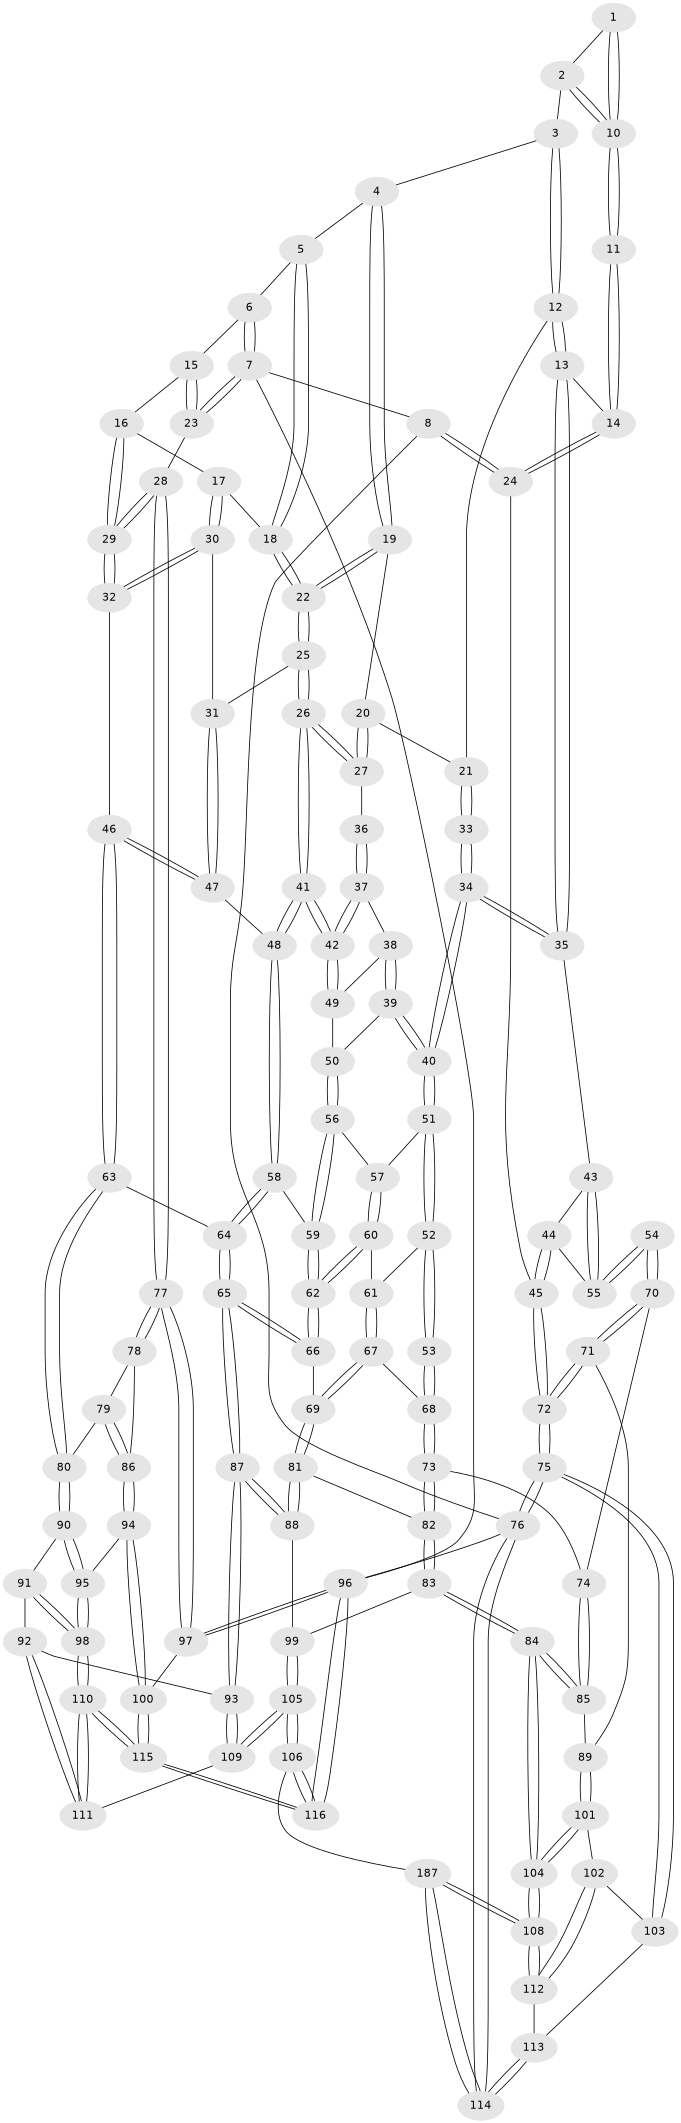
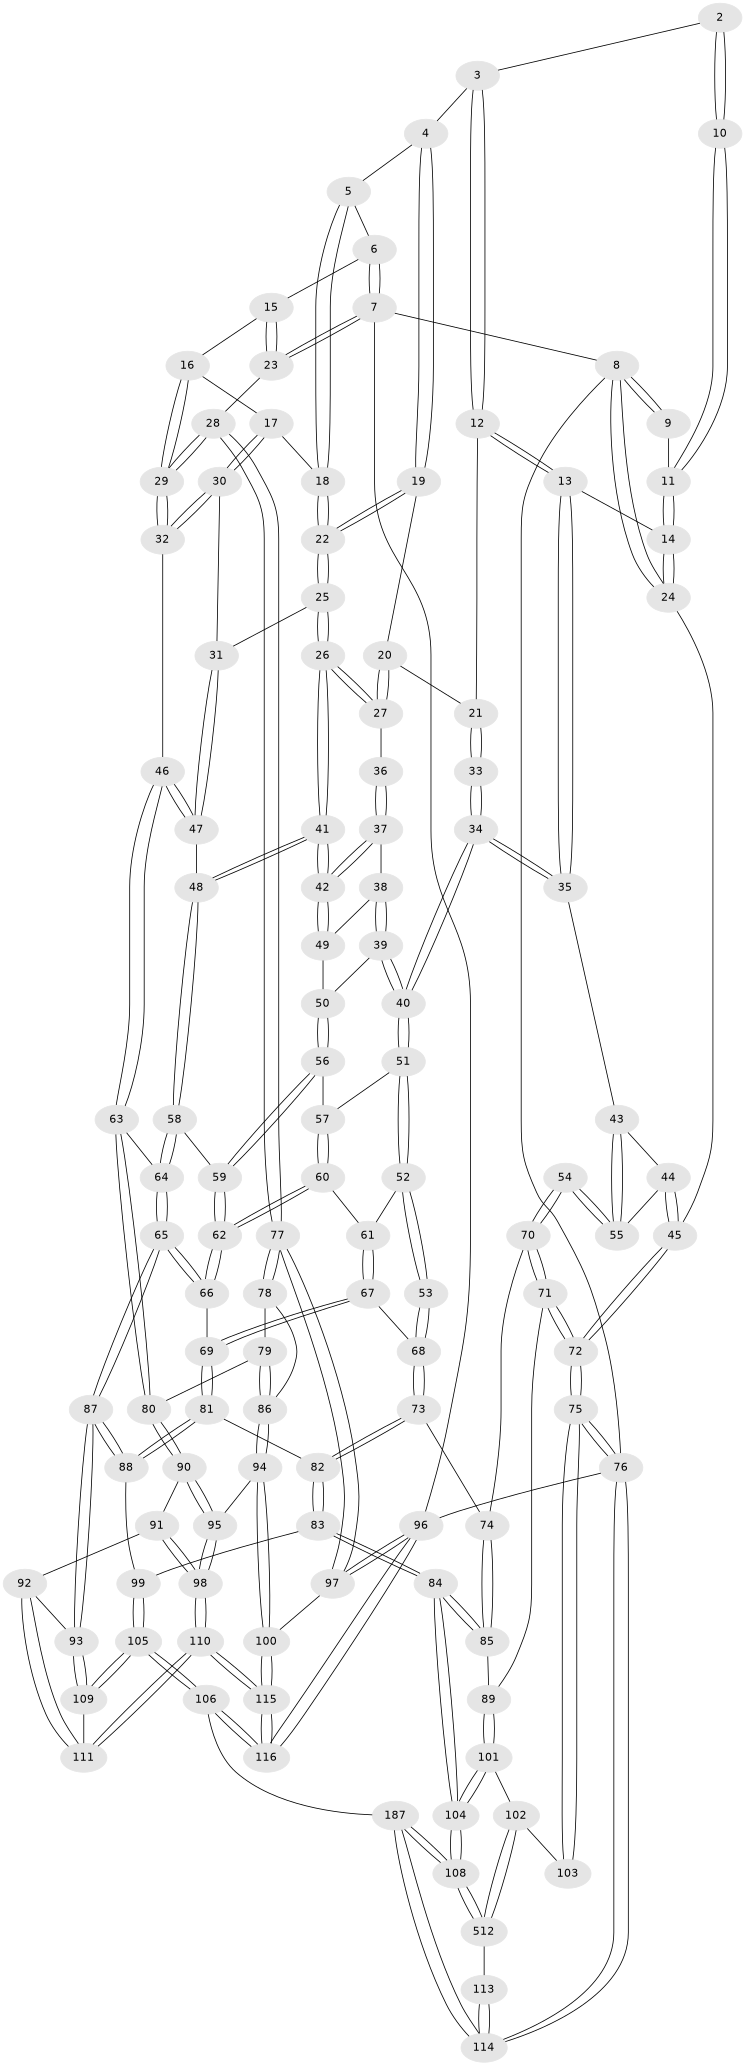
(614, 18) -> none
none -> (669, 424)
(534, 1990) -> (484, 1932)
(595, 1990) -> none
